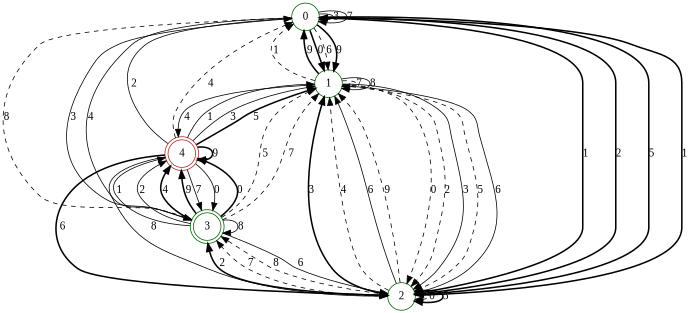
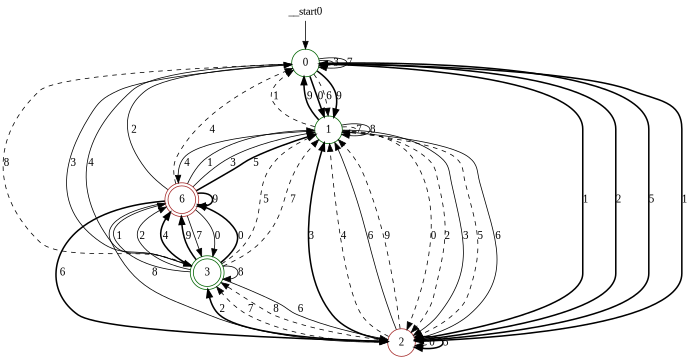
none -> (305, 12)
(182, 154) -> (182, 200)
(401, 296) -> (401, 343)
